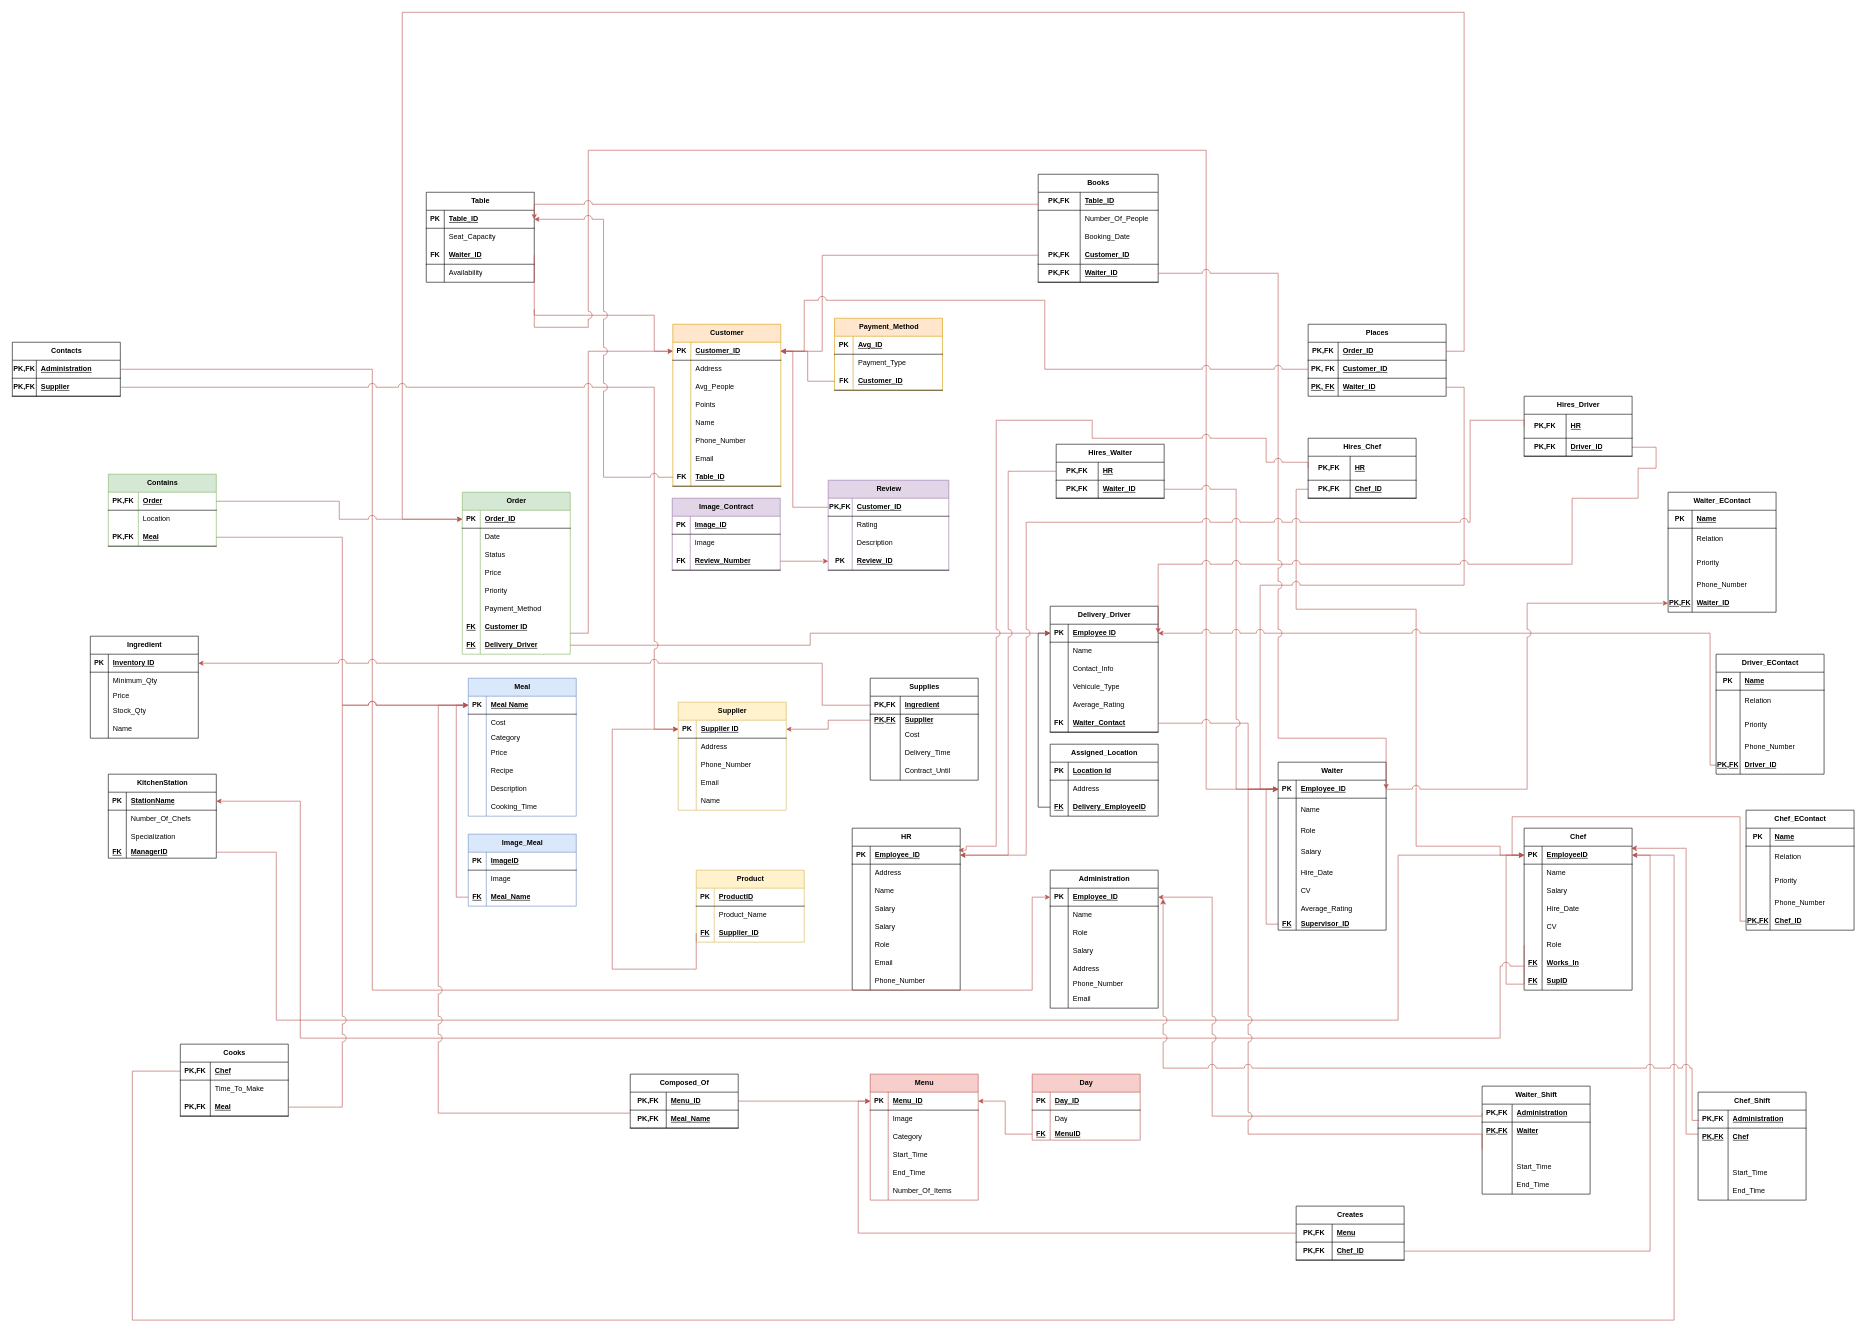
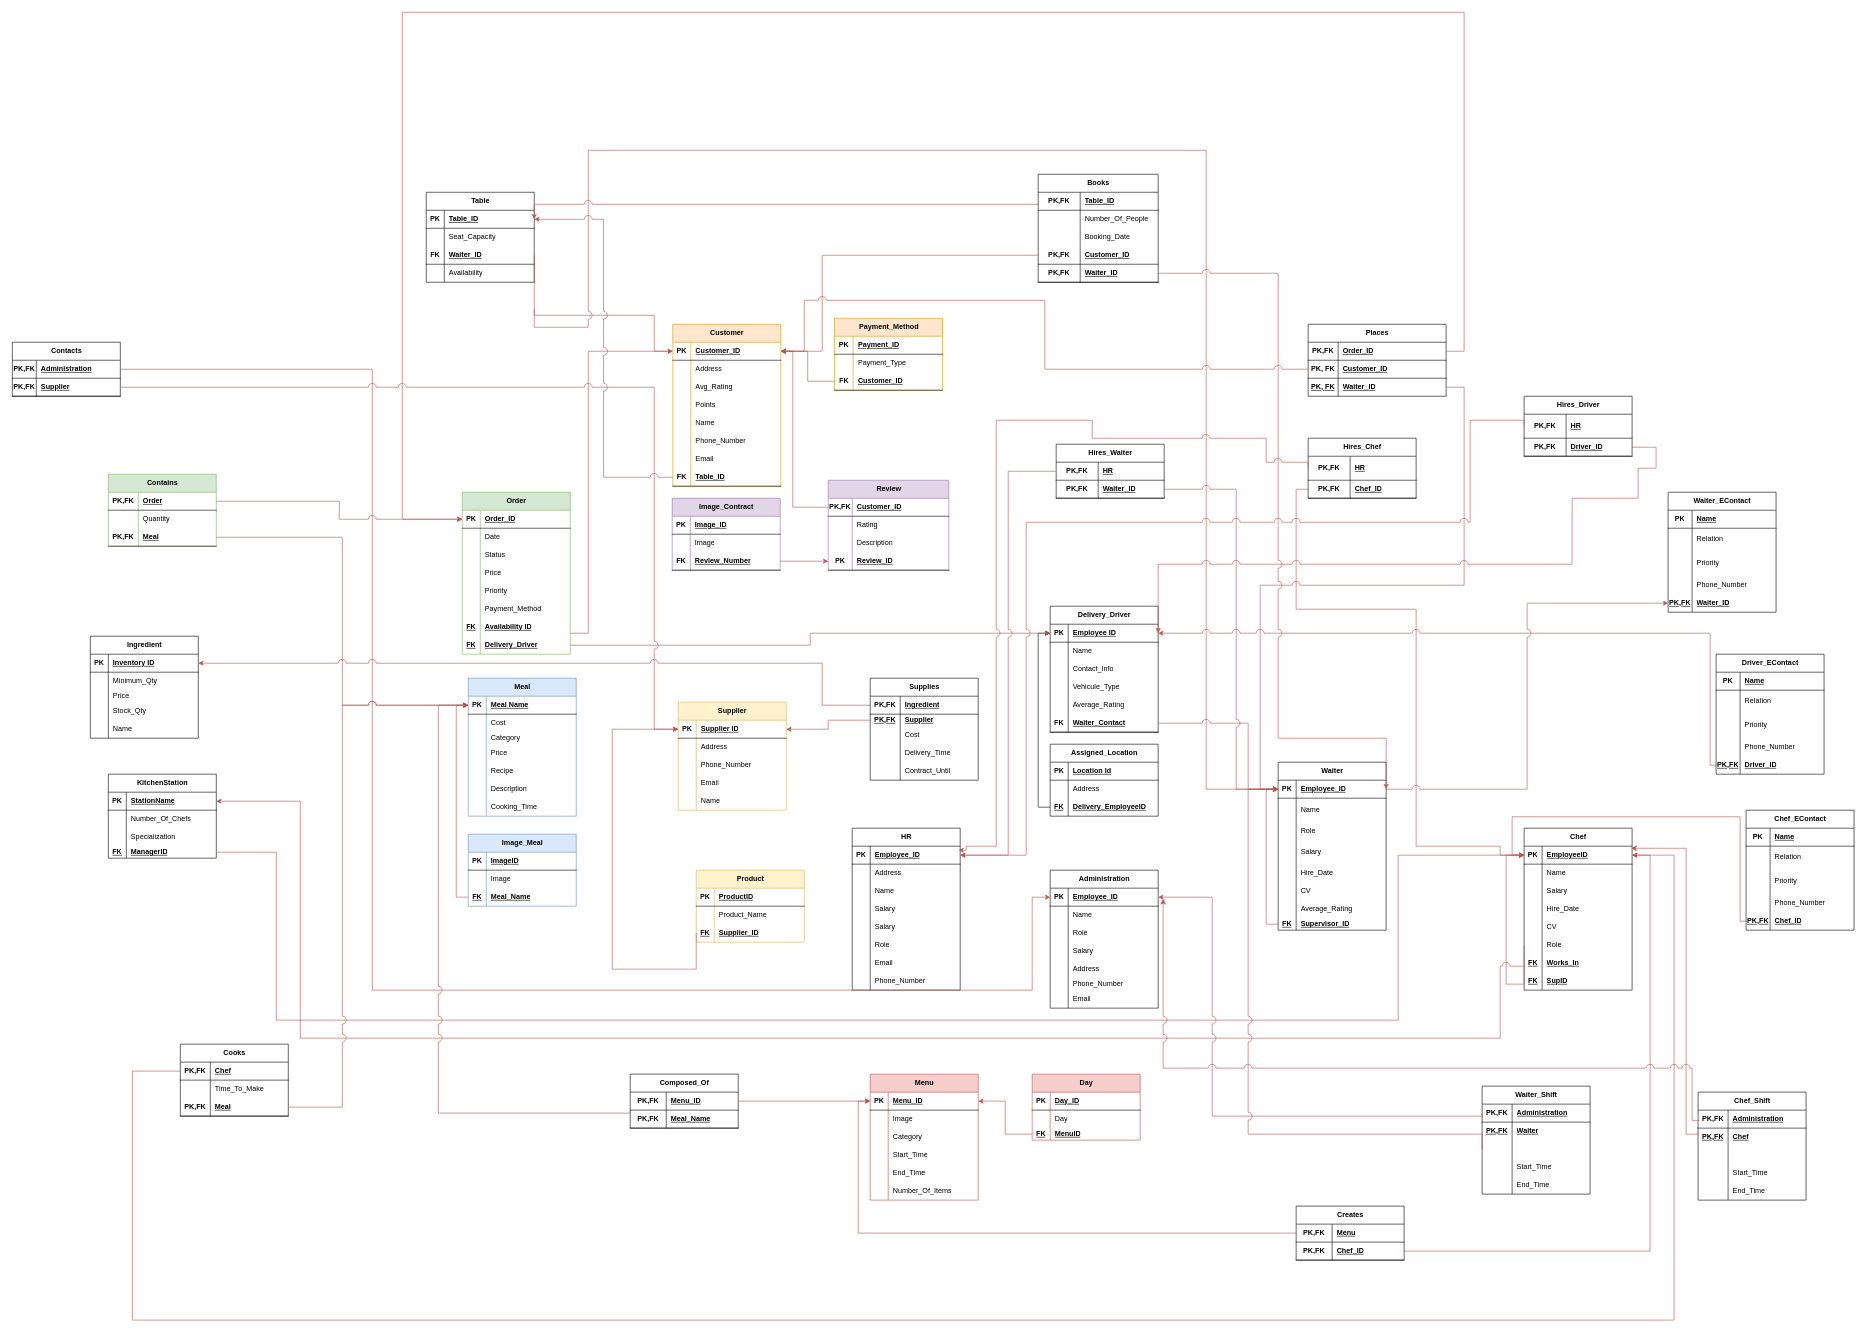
(870, 345) -> (878, 345)
(715, 387) -> (715, 387)
(158, 519) -> (158, 519)
(506, 627) -> (510, 627)
